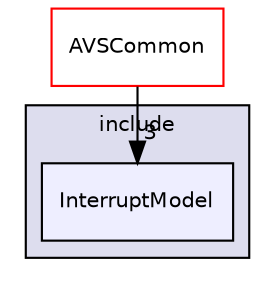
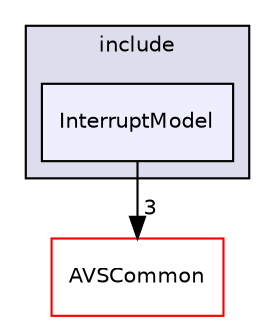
(138, 118) -> (138, 192)
